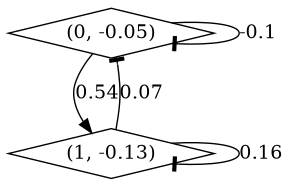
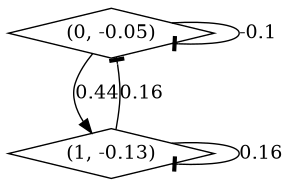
(97, 93) -> (97, 93)
(142, 93) -> (142, 93)
